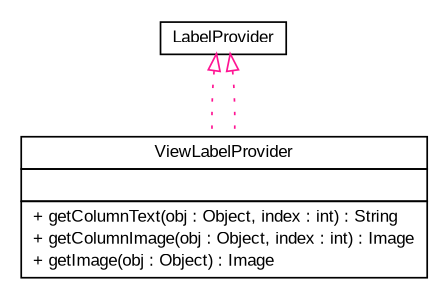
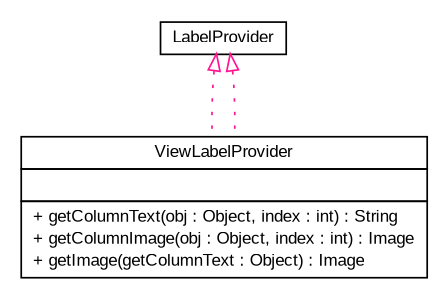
(154, 261) -> (200, 261)
